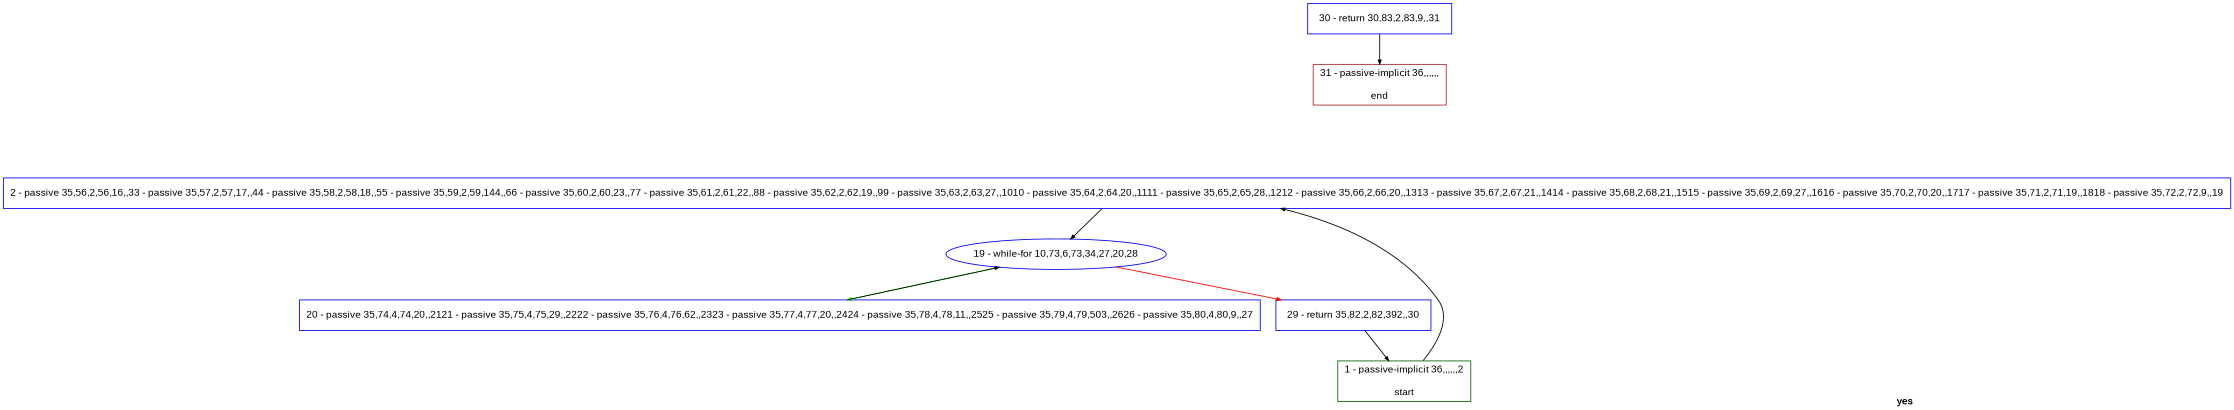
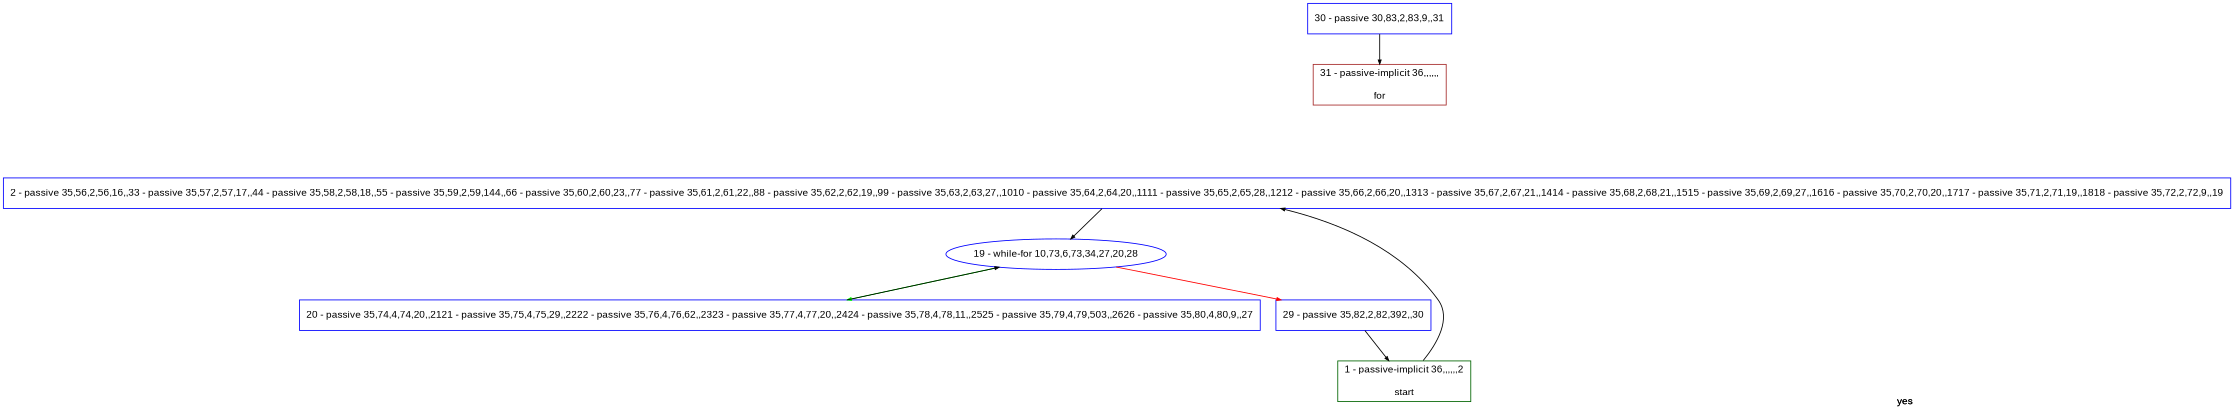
(1380, 19) -> (1380, 19)
(1380, 85) -> (1380, 85)
(1353, 315) -> (1353, 315)
